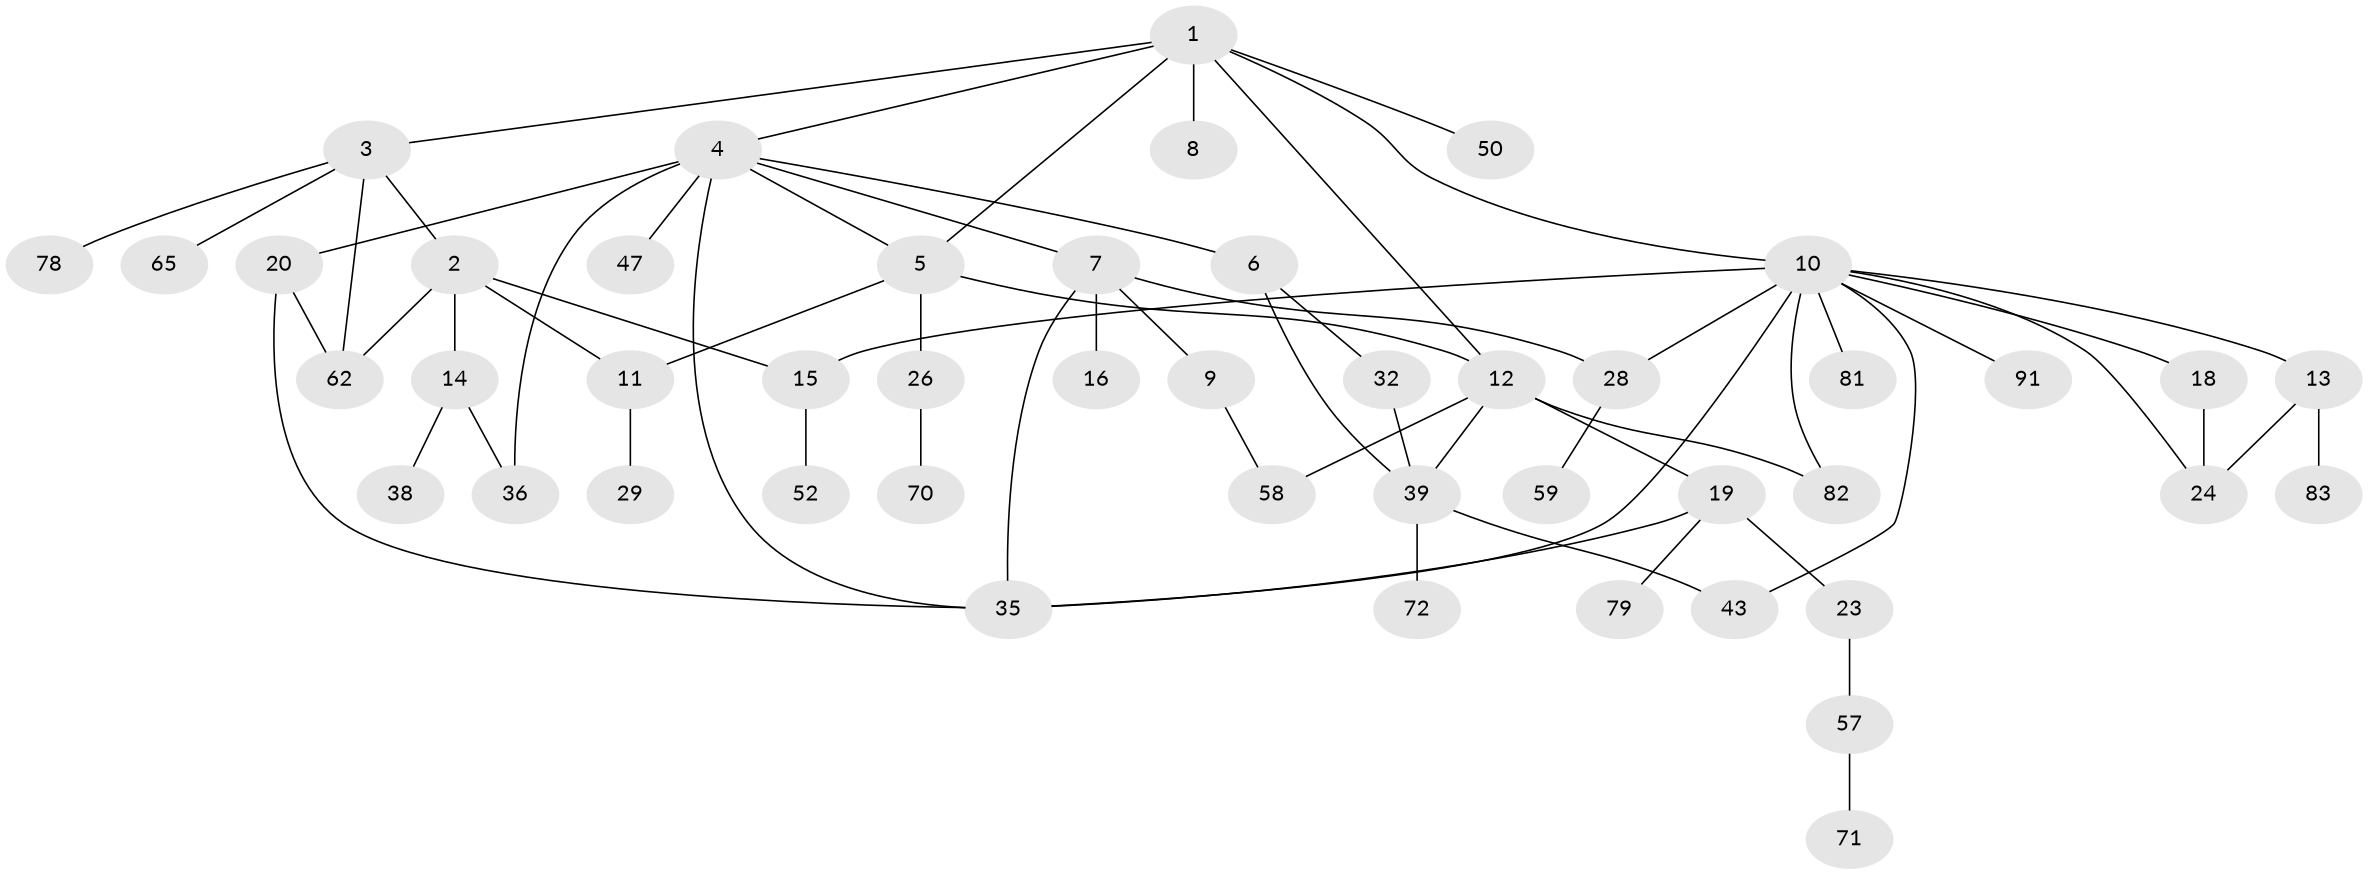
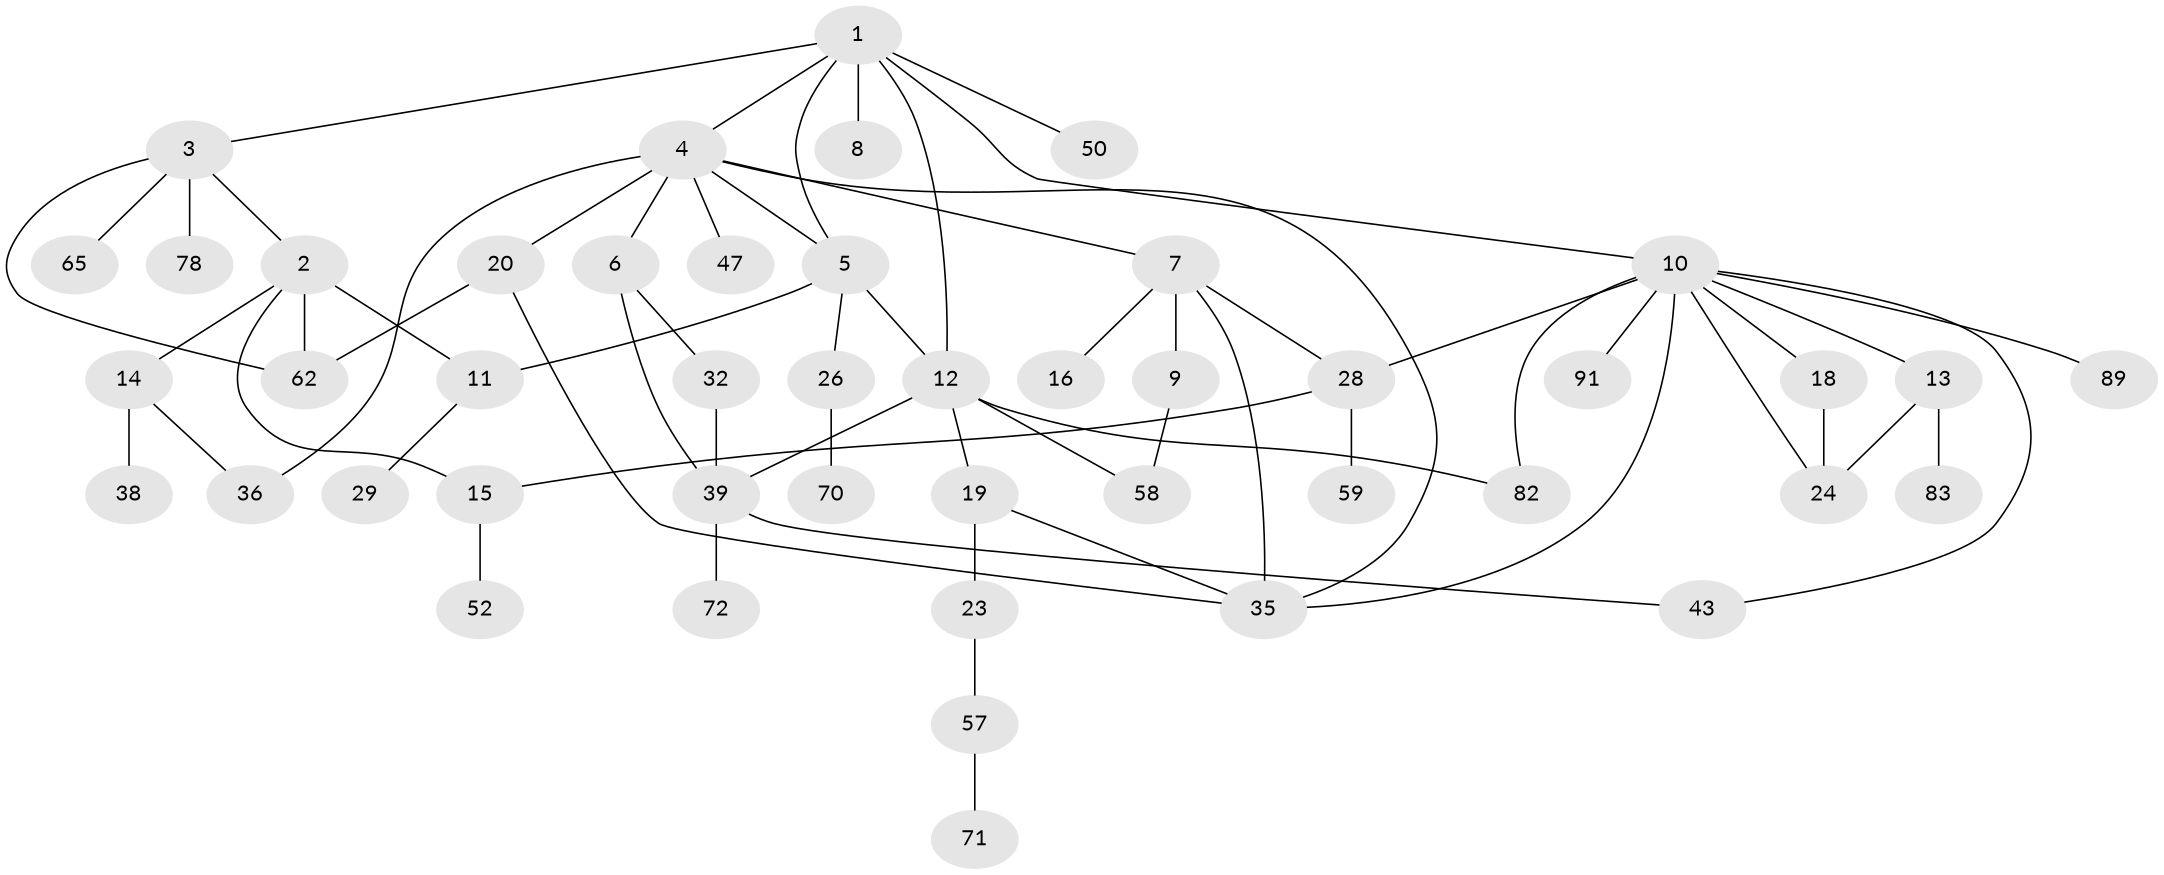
(1323, 294) -> (917, 443)
(1853, 380) -> (2114, 380)
(1620, 610) -> none
